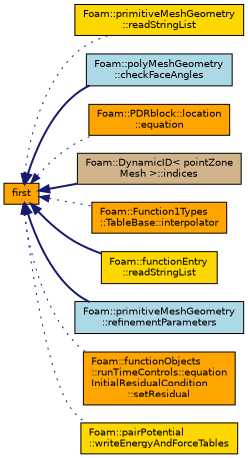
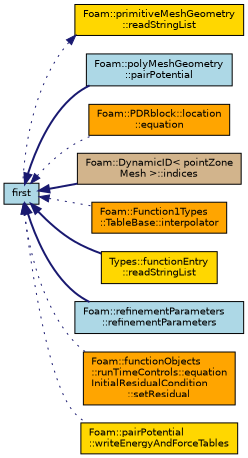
(159, 70) -> (159, 70)
(48, 91) -> (35, 109)
(21, 194) -> (21, 194)
(159, 268) -> (159, 268)
(159, 318) -> (159, 318)
